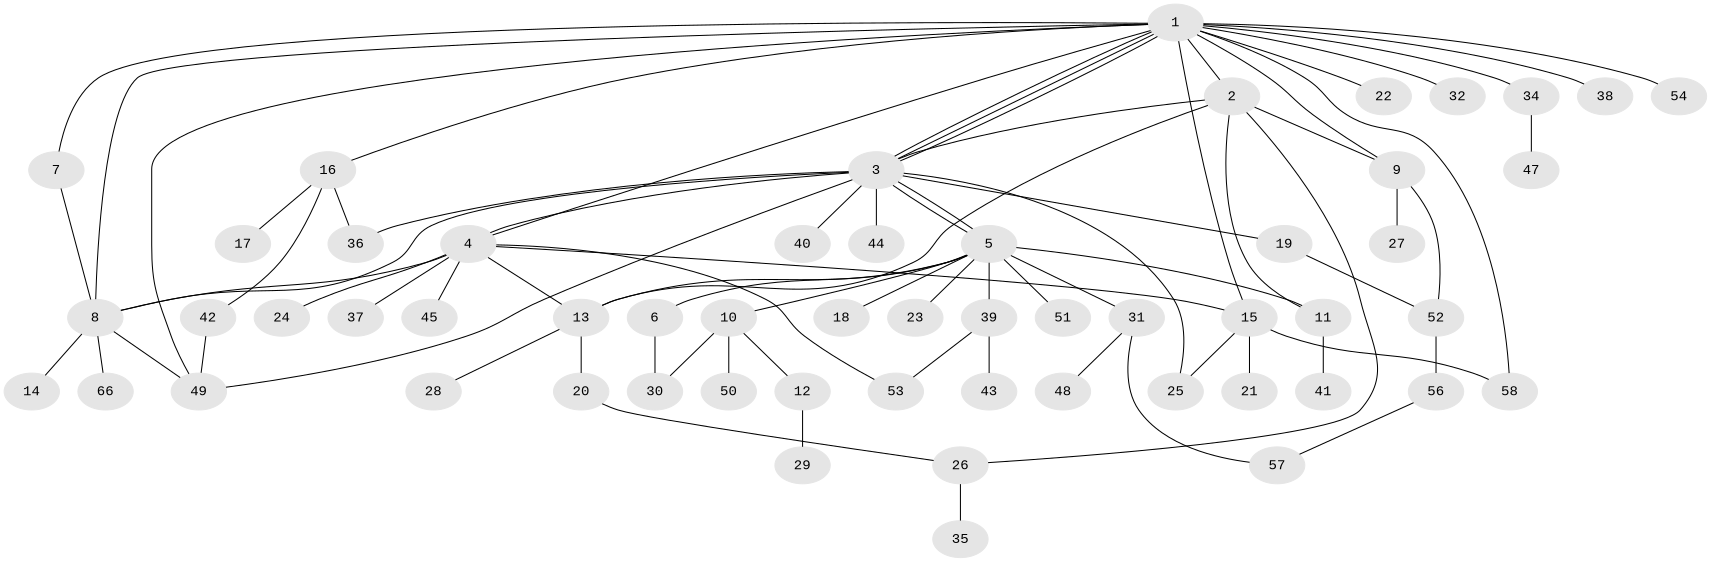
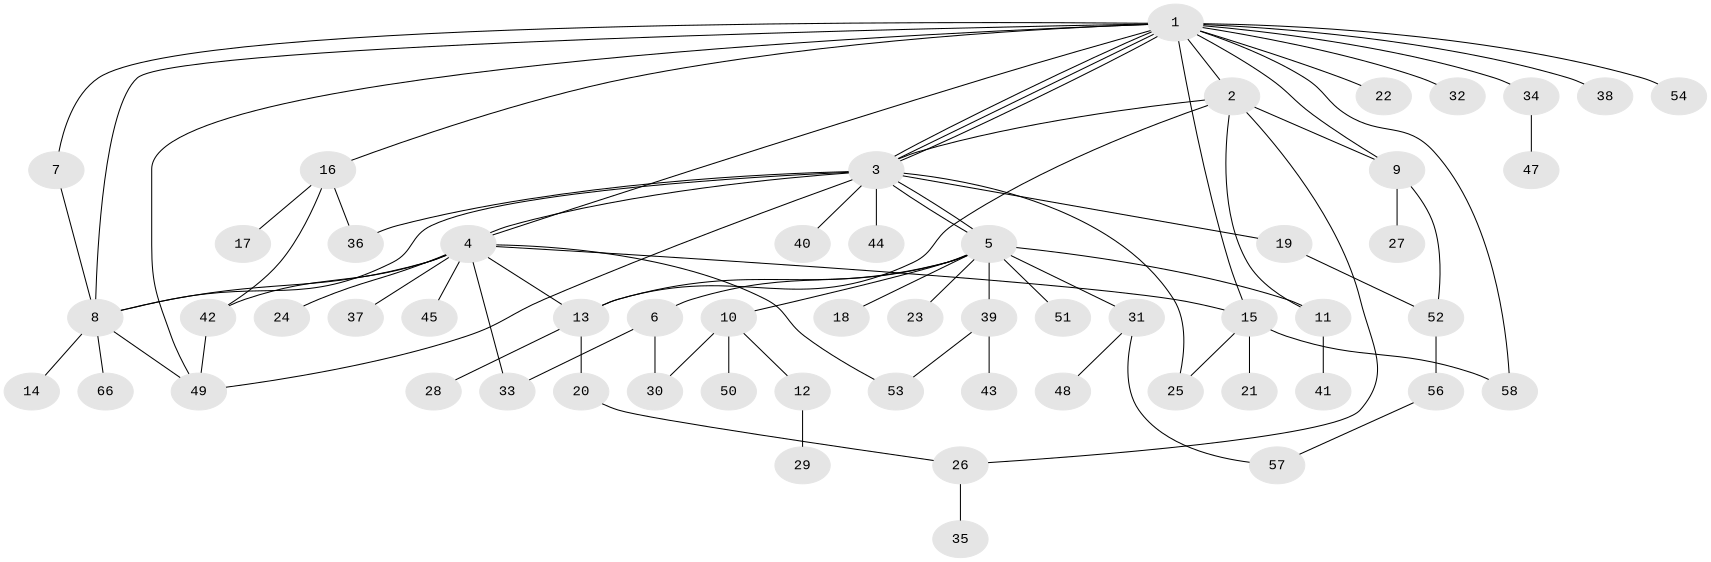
none -> (337, 280)
none -> (507, 392)
